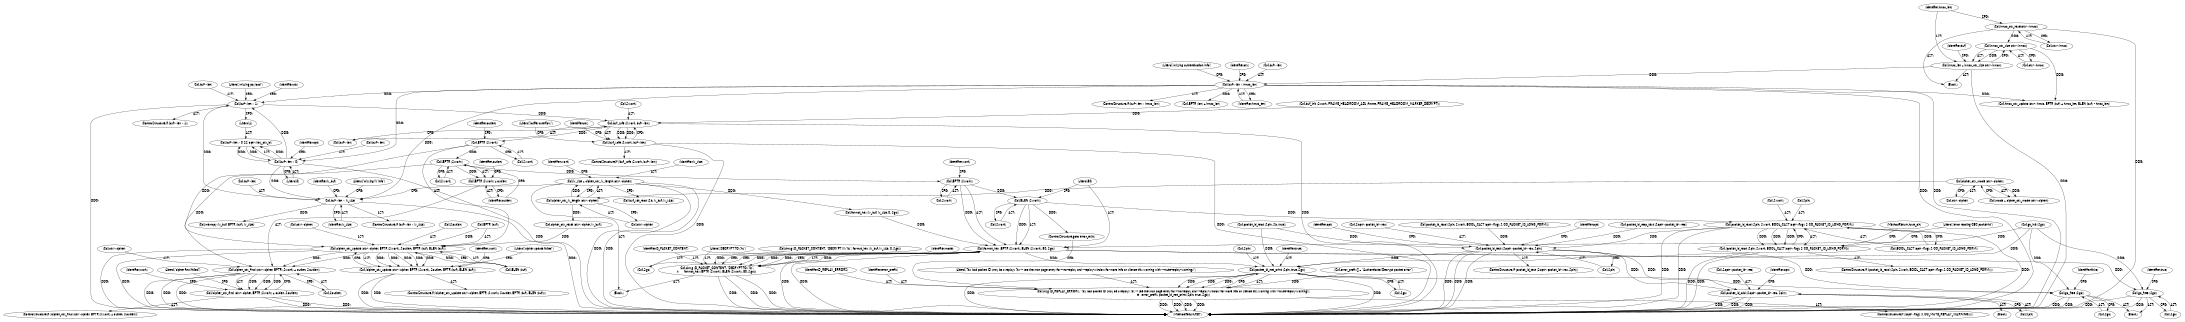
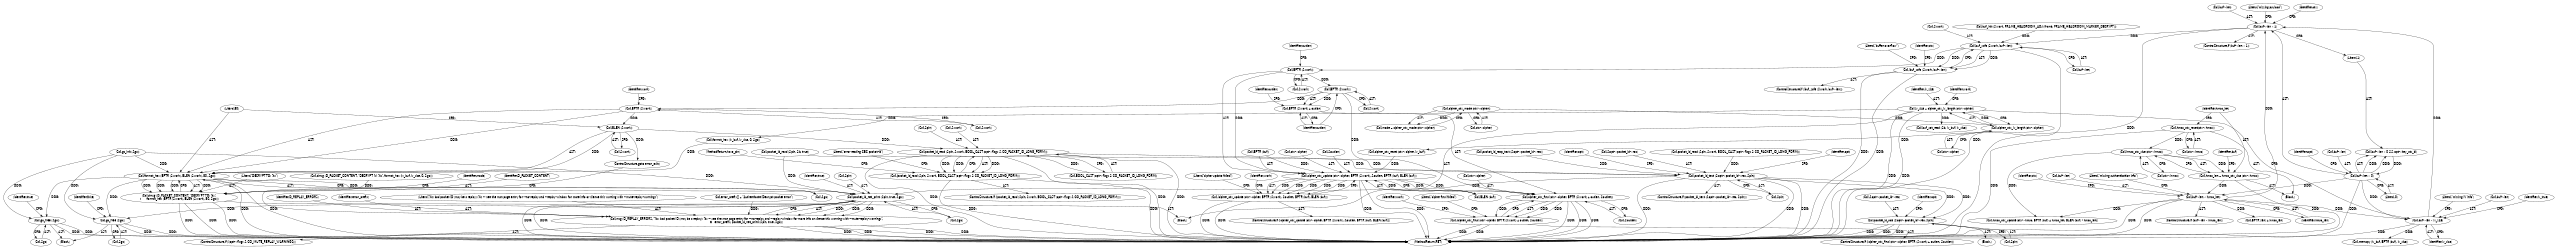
(736, 87) -> (2286, 187)
(286, 133) -> (2286, 99)
(325, 182) -> (2536, 198)
(631, 191) -> (1946, 119)
(398, 225) -> none
